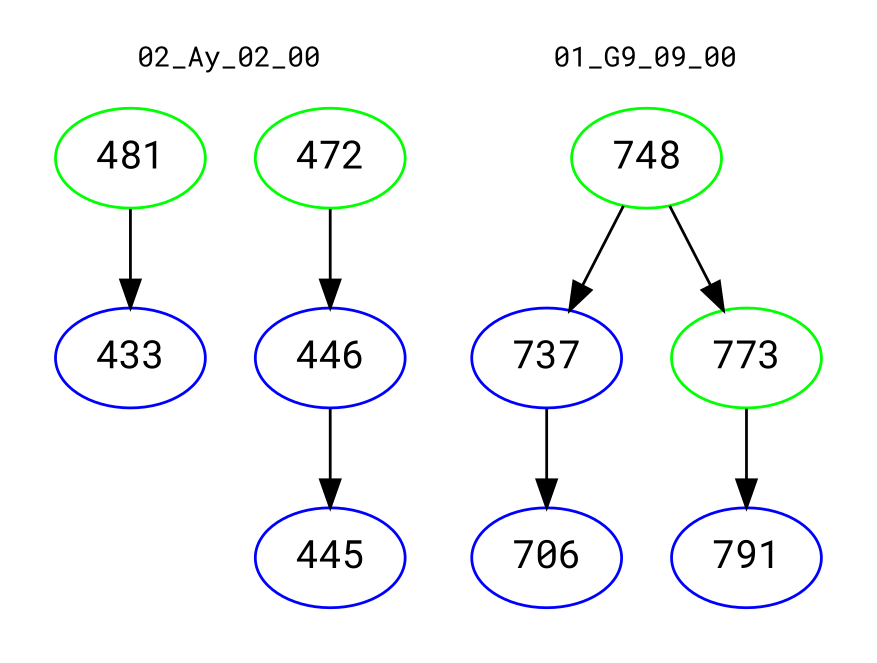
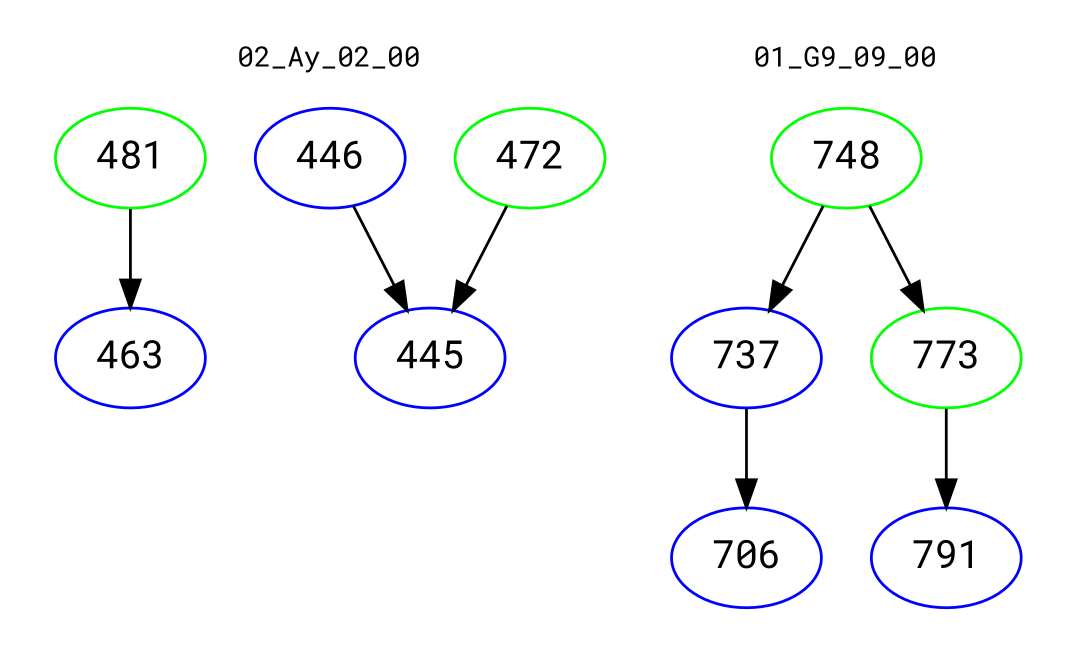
(330, 244) -> (486, 246)
(130, 358) -> (130, 358)
